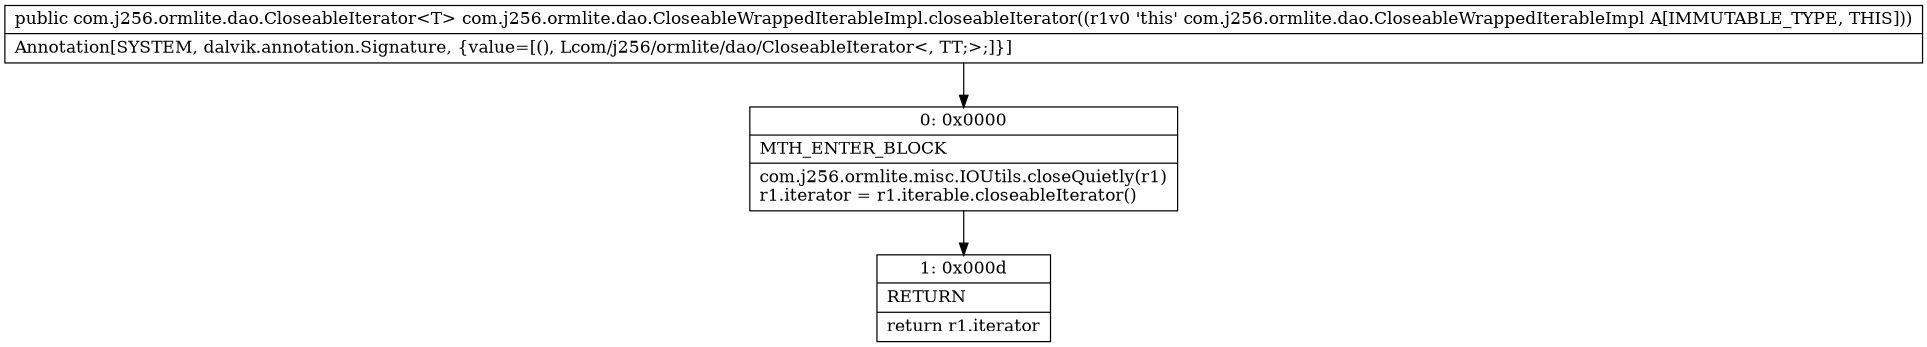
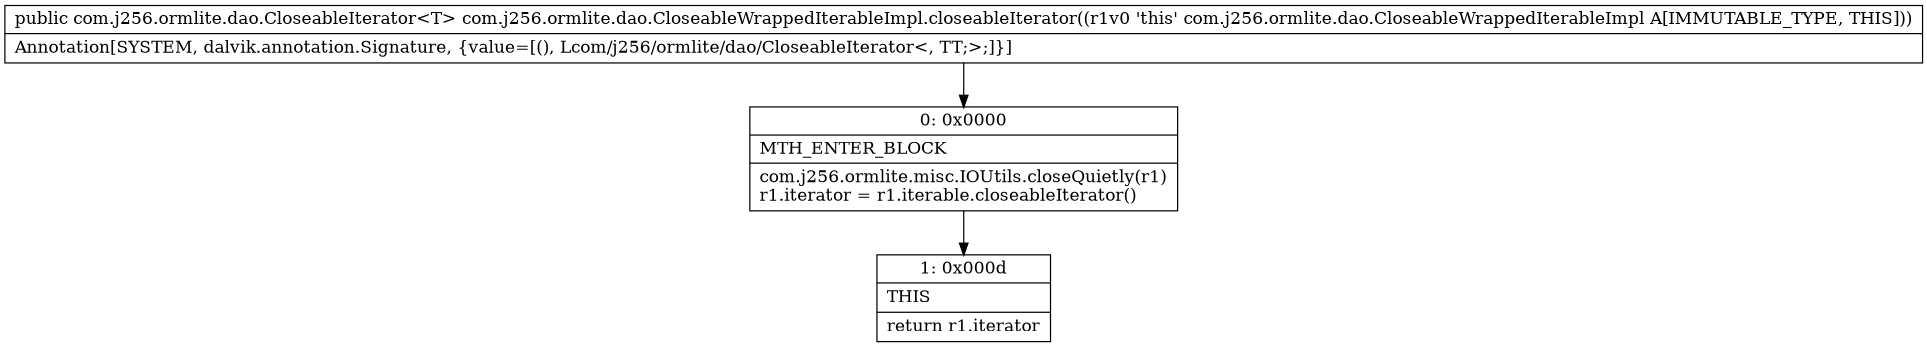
(926, 297) -> (909, 297)
